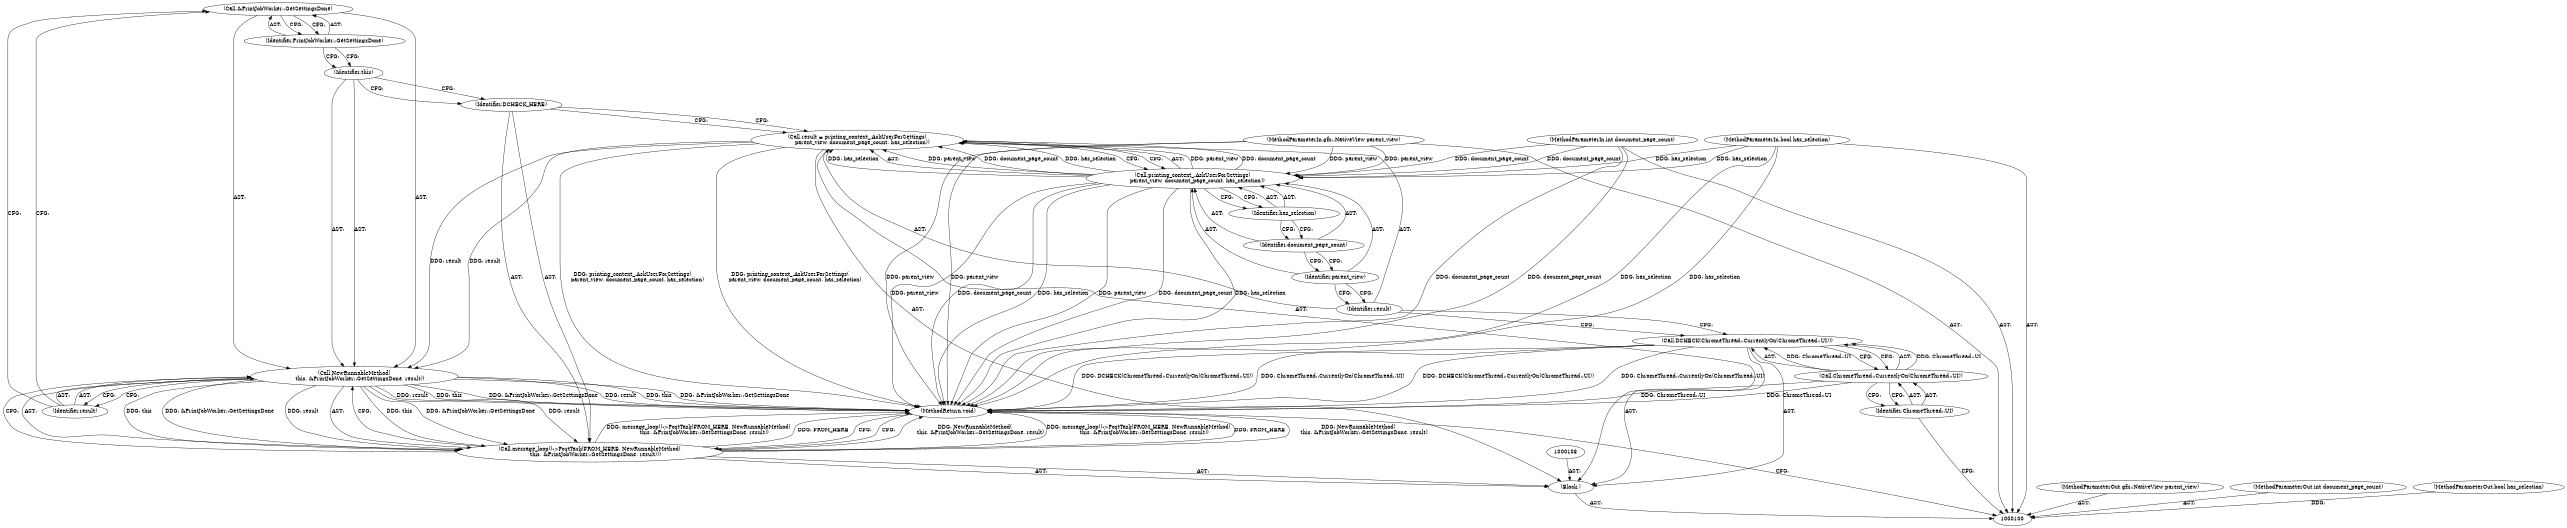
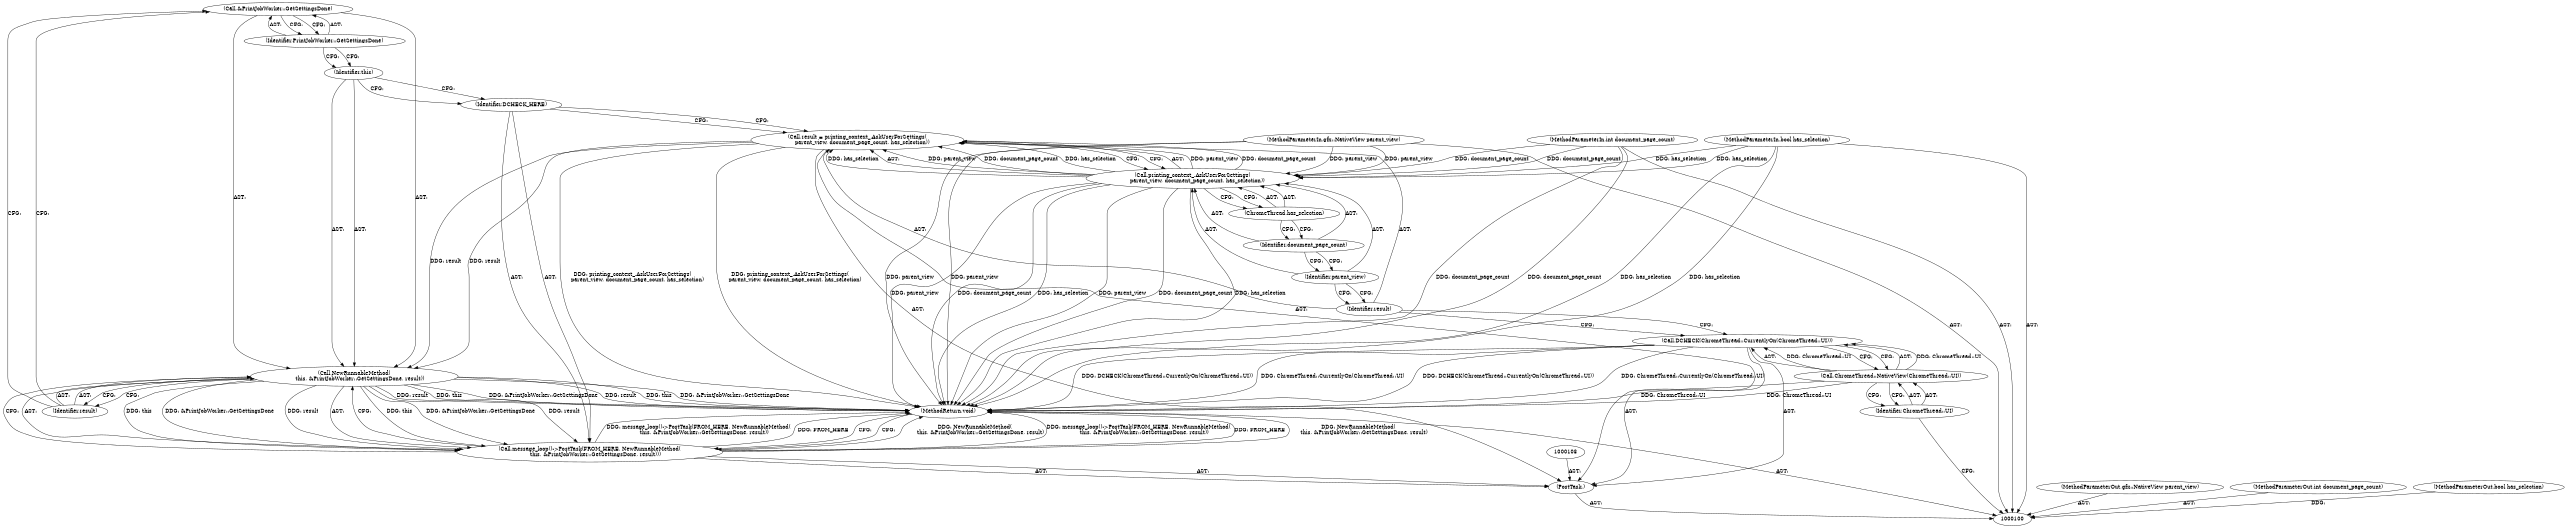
(1284, 214) -> (1284, 214)
(1891, 376) -> (1891, 376)
(1783, 471) -> (1783, 471)
(1571, 487) -> (1571, 487)
